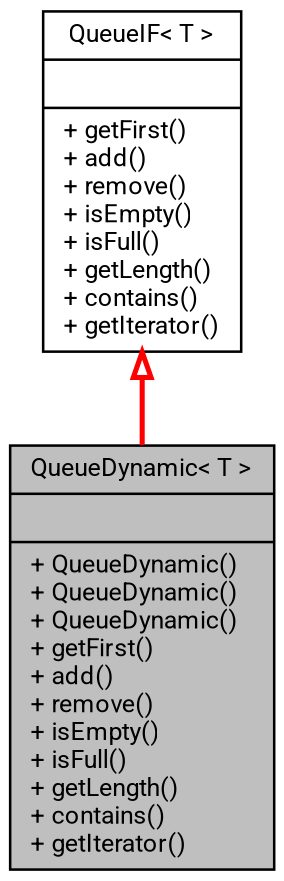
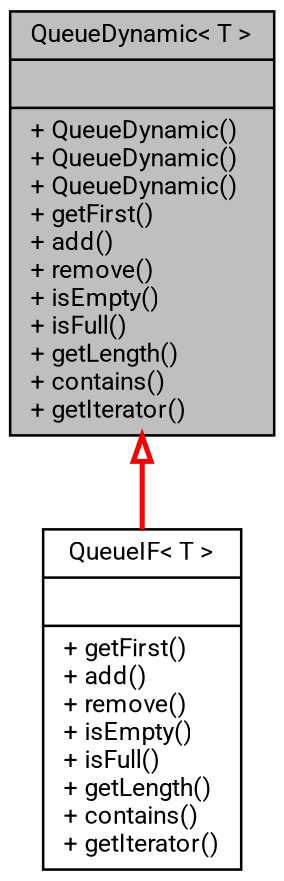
(142, 411) -> (142, 495)
